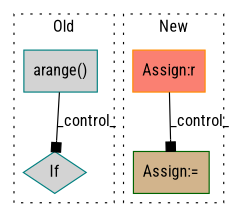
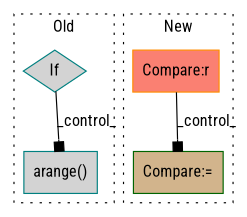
(169, 71) -> (176, 71)
(58, 116) -> (57, 115)
(171, 172) -> (178, 172)
